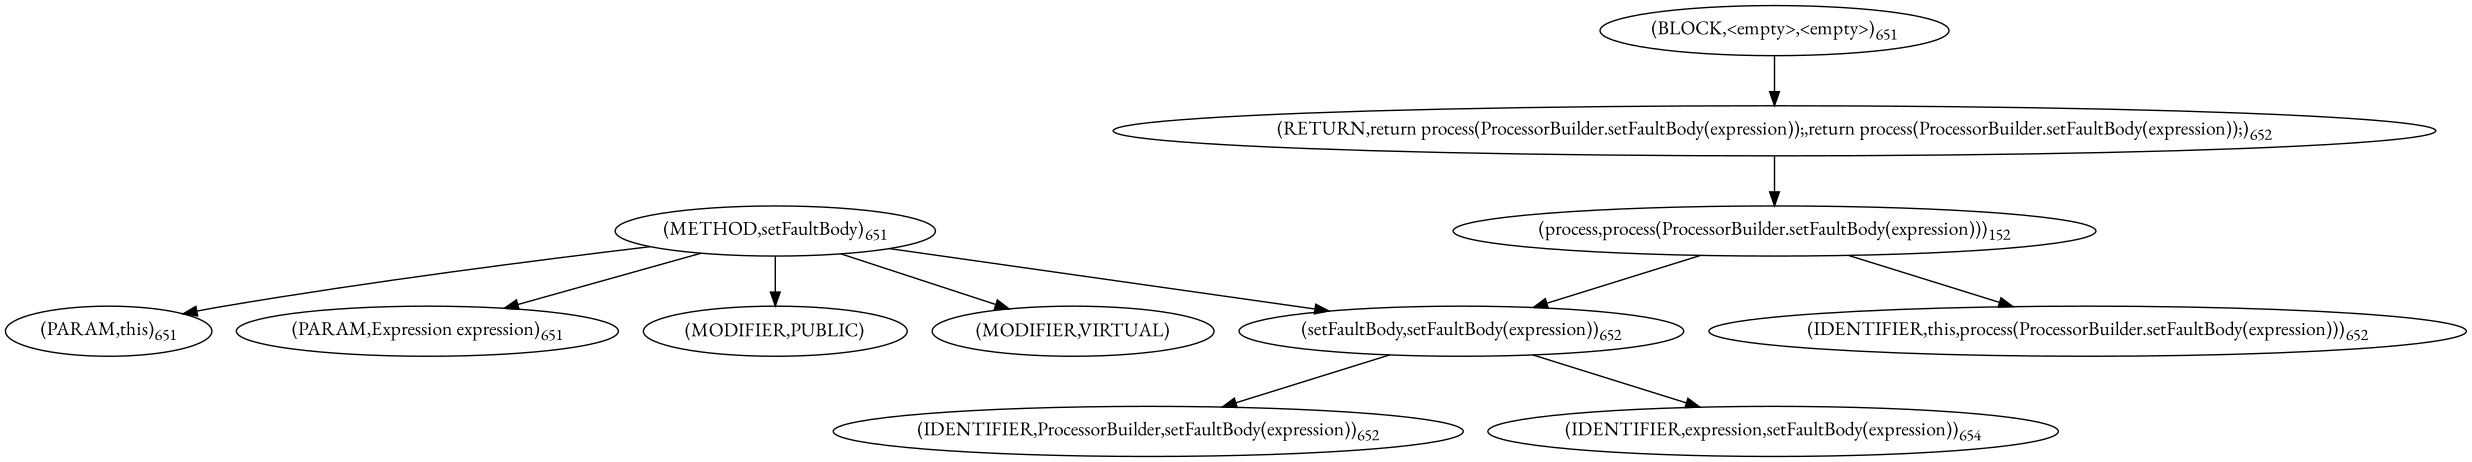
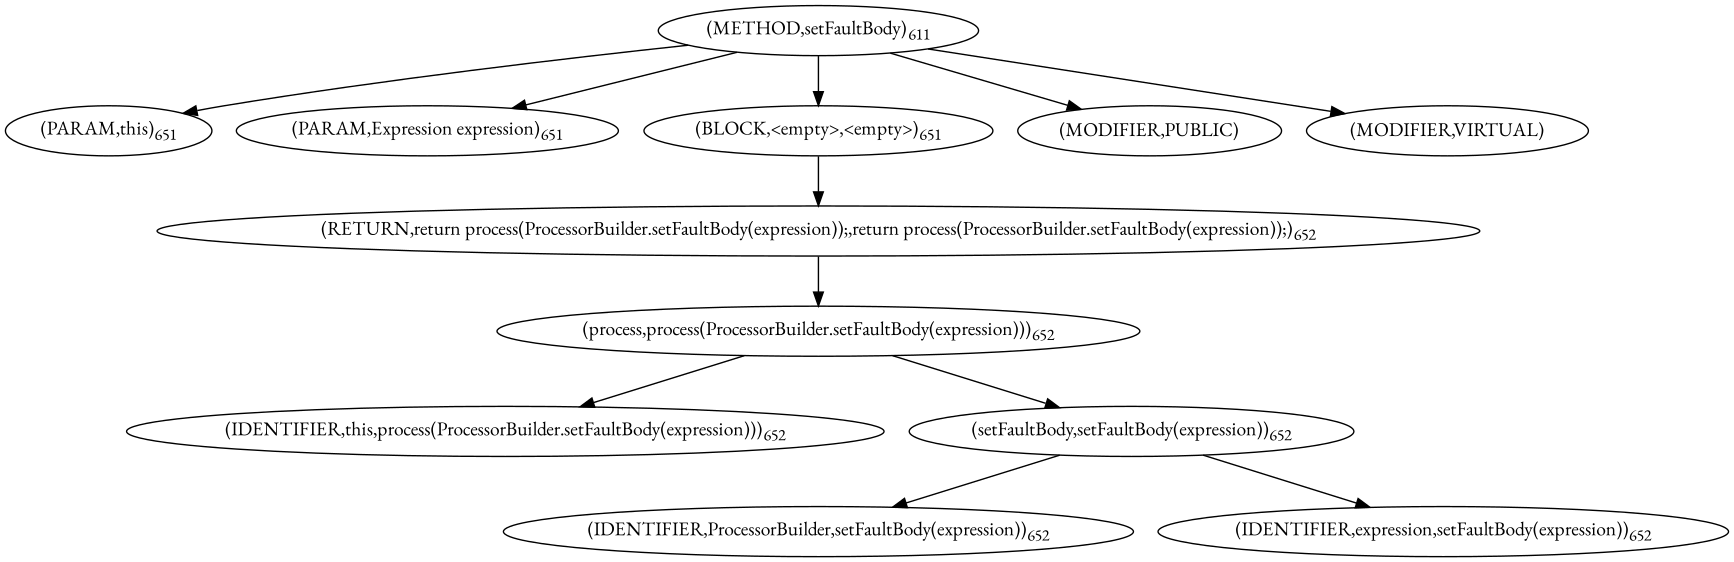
(876, 229) -> (919, 29)
(1999, 229) -> (1043, 329)
(1102, 279) -> (818, 74)
(1970, 429) -> (1640, 530)
